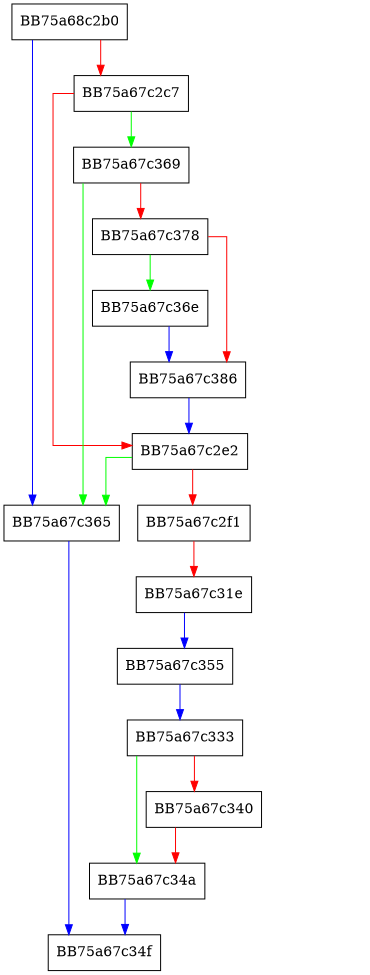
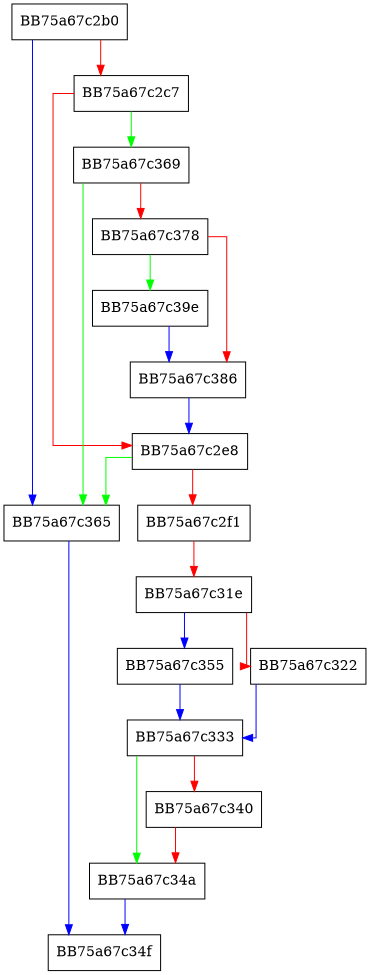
(70, 22) -> (70, 22)
(150, 308) -> (150, 308)
(190, 451) -> (190, 451)
none -> (308, 666)
